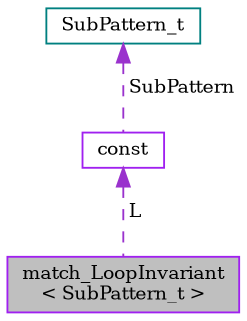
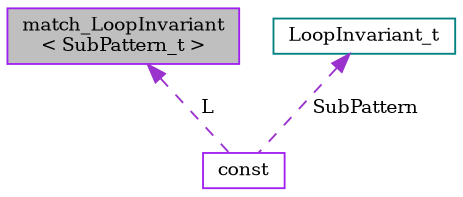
(123, 26) -> (364, 36)
(123, 222) -> (195, 115)
